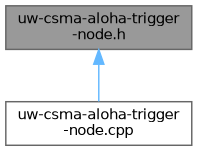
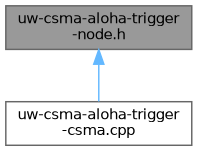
(99, 123) -> (99, 123)
